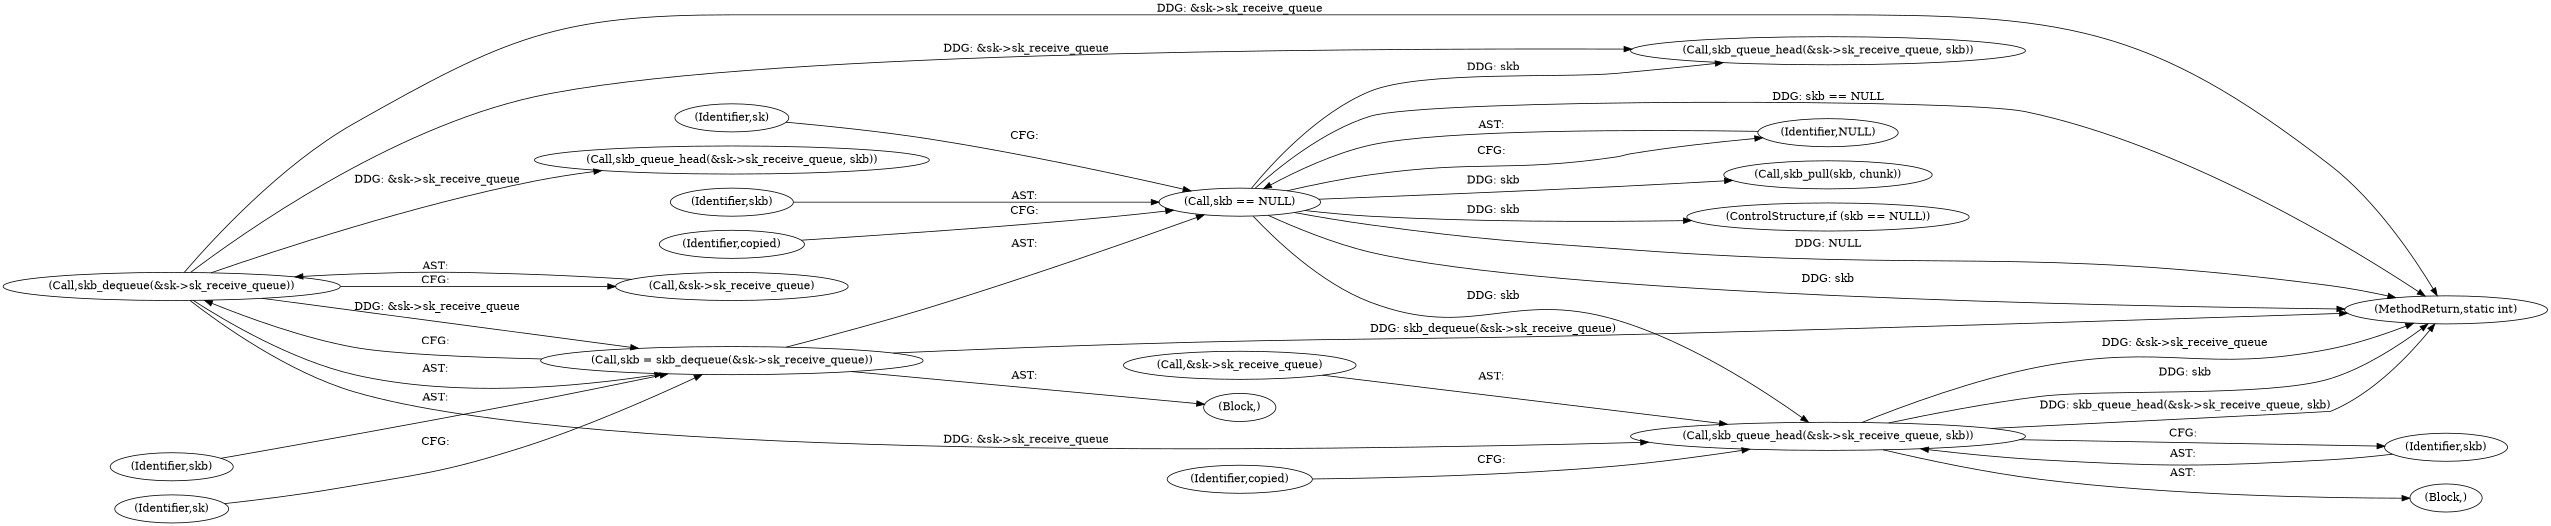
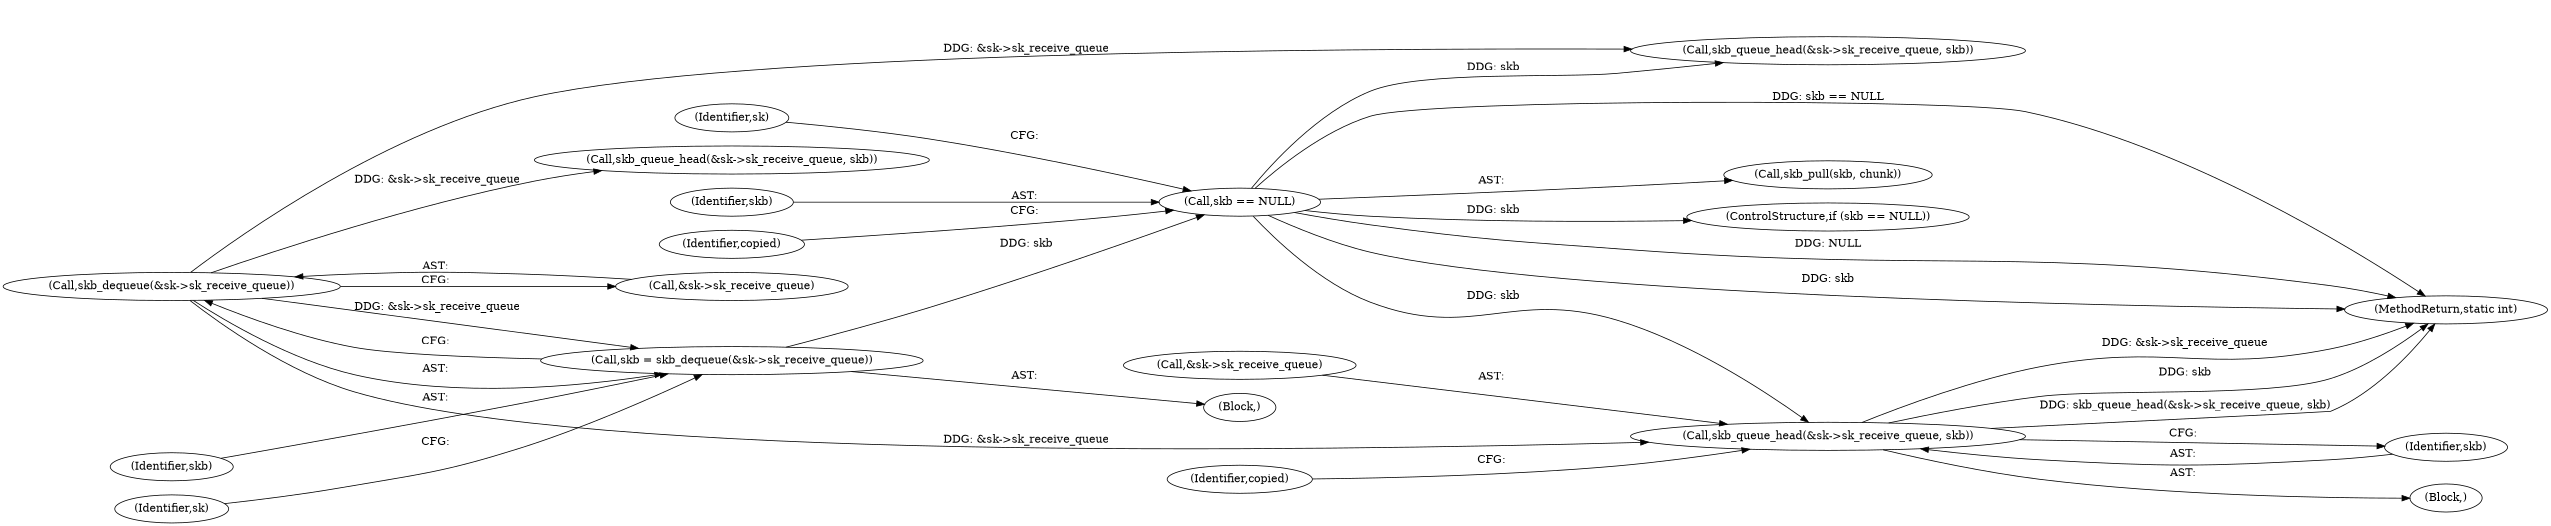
(1317, 15) -> none
(1828, 133) -> none
(1493, 181) -> (1493, 181)
(1026, 244) -> (1026, 244)
(1616, 335) -> none
